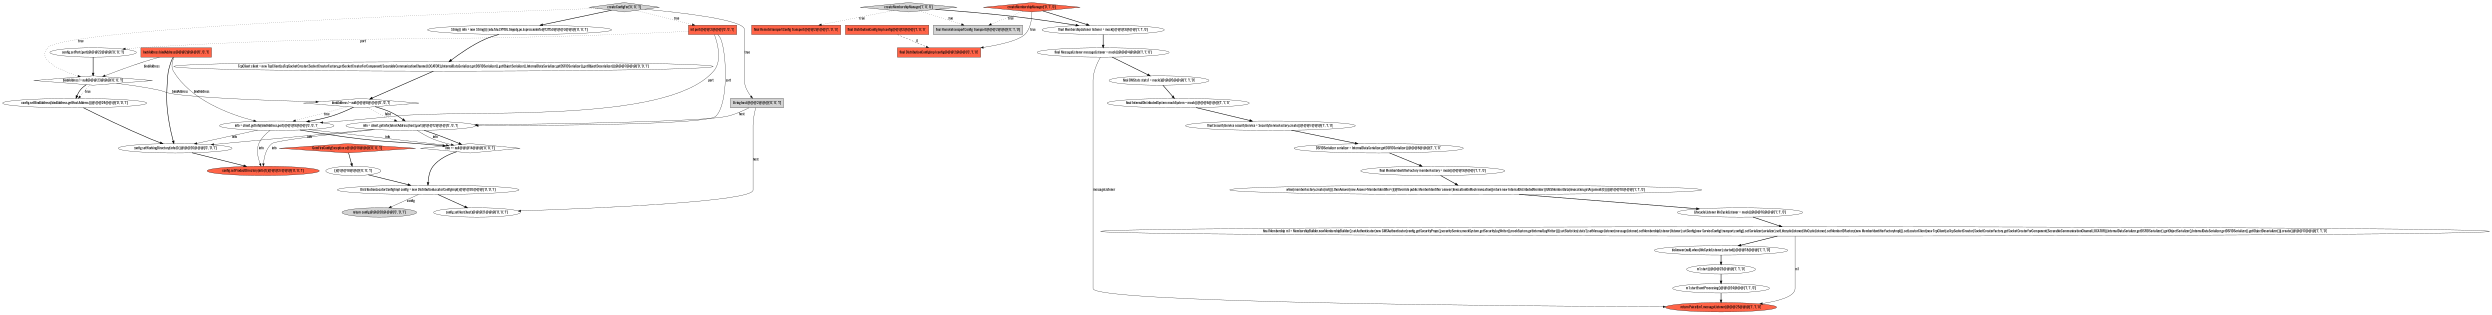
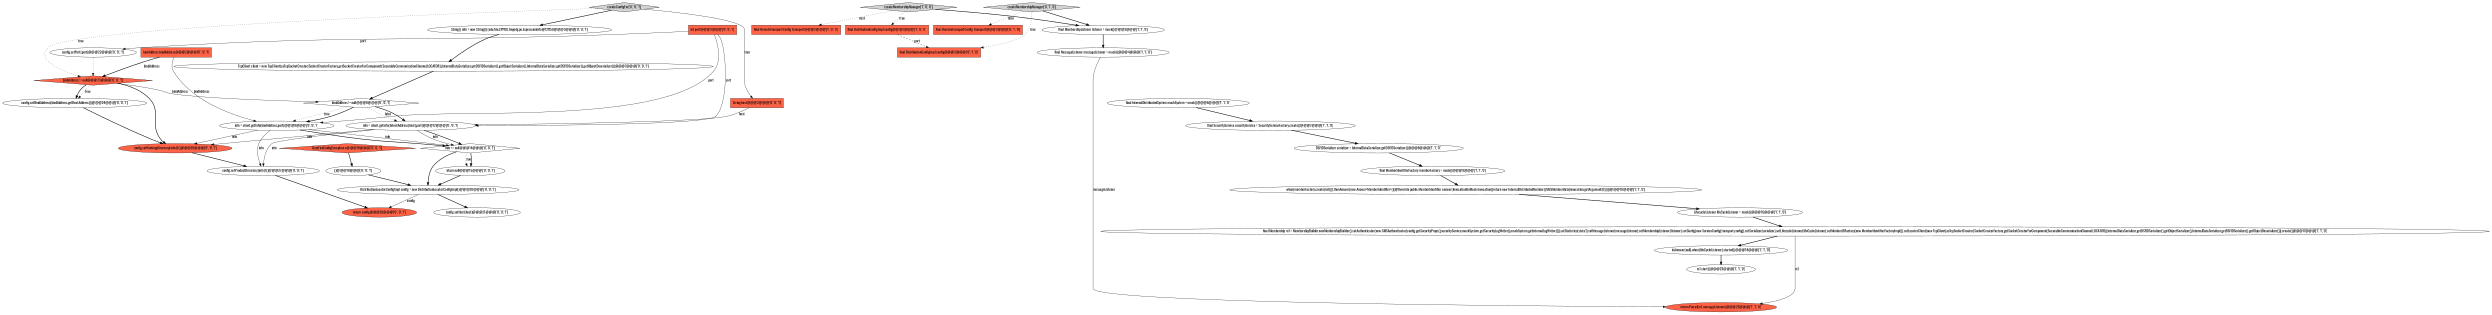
(1032, 7) -> (1032, 7)
(664, 17) -> none
(940, 18) -> (899, 17)
(862, 19) -> (862, 19)
(1011, 19) -> (1011, 19)
(978, 30) -> (978, 30)
(407, 39) -> (407, 39)
(1016, 39) -> (1016, 39)
(917, 41) -> (917, 41)
(93, 65) -> (93, 65)
(132, 66) -> (132, 66)
(93, 81) -> (93, 81)
(1159, 81) -> none
(167, 99) -> (153, 103)
(757, 103) -> (757, 103)
(175, 148) -> (175, 148)
(263, 171) -> (263, 171)
none -> (470, 171)
none -> (320, 191)
(679, 203) -> none
(379, 212) -> (379, 212)
(1721, 288) -> none
